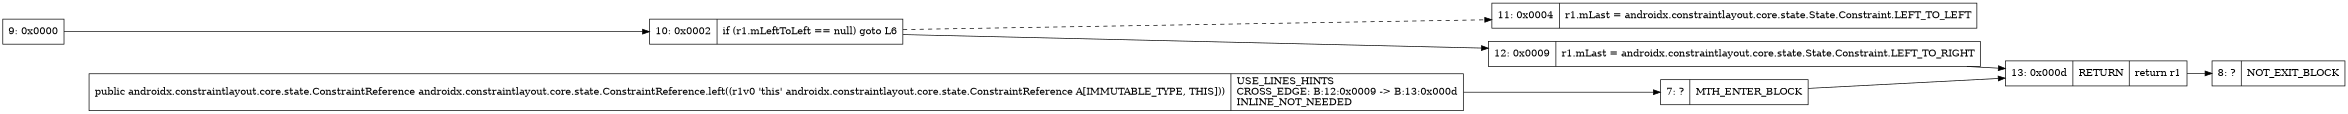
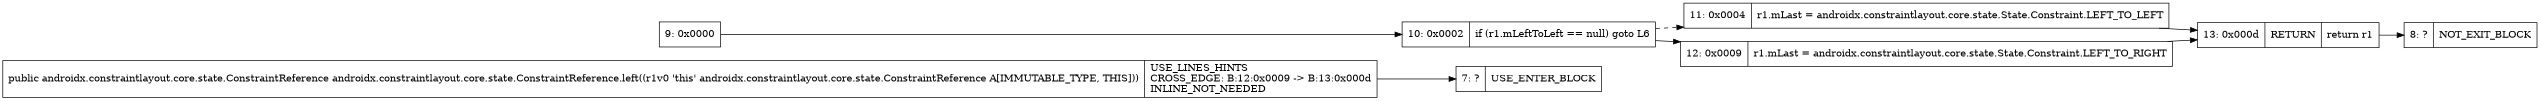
(1903, 83) -> (2175, 29)
(1749, 92) -> (1543, 79)
